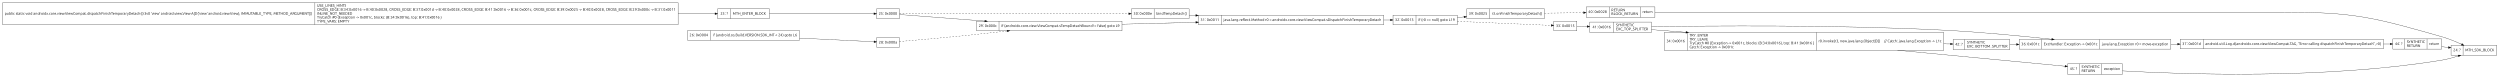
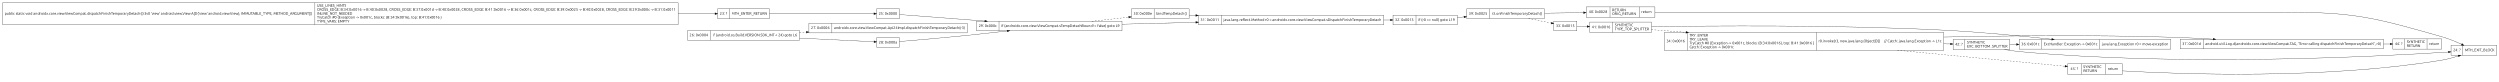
(1564, 13) -> (1564, 13)
(749, 14) -> (749, 14)
(1014, 14) -> (1110, 19)
(1625, 14) -> (1624, 14)
(1504, 23) -> (1540, 21)
none -> (888, 28)
(1632, 29) -> (1632, 29)
(1669, 31) -> (1669, 31)
(953, 37) -> (953, 37)
(2174, 44) -> (2078, 36)
(2445, 47) -> (2226, 59)
(2480, 50) -> (2480, 50)
(1981, 58) -> (1981, 58)
(2112, 69) -> (2113, 69)
